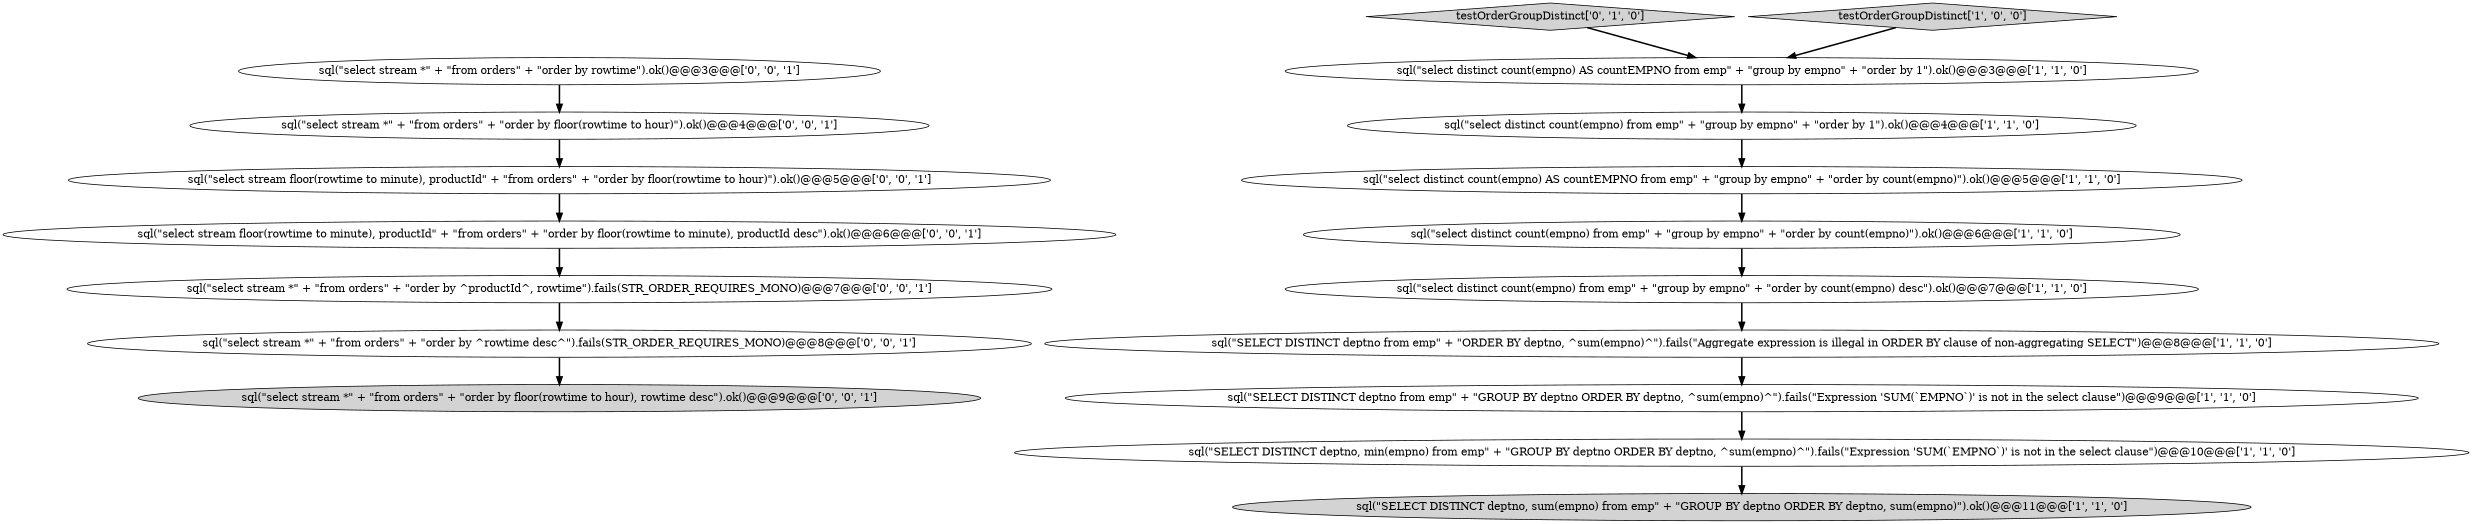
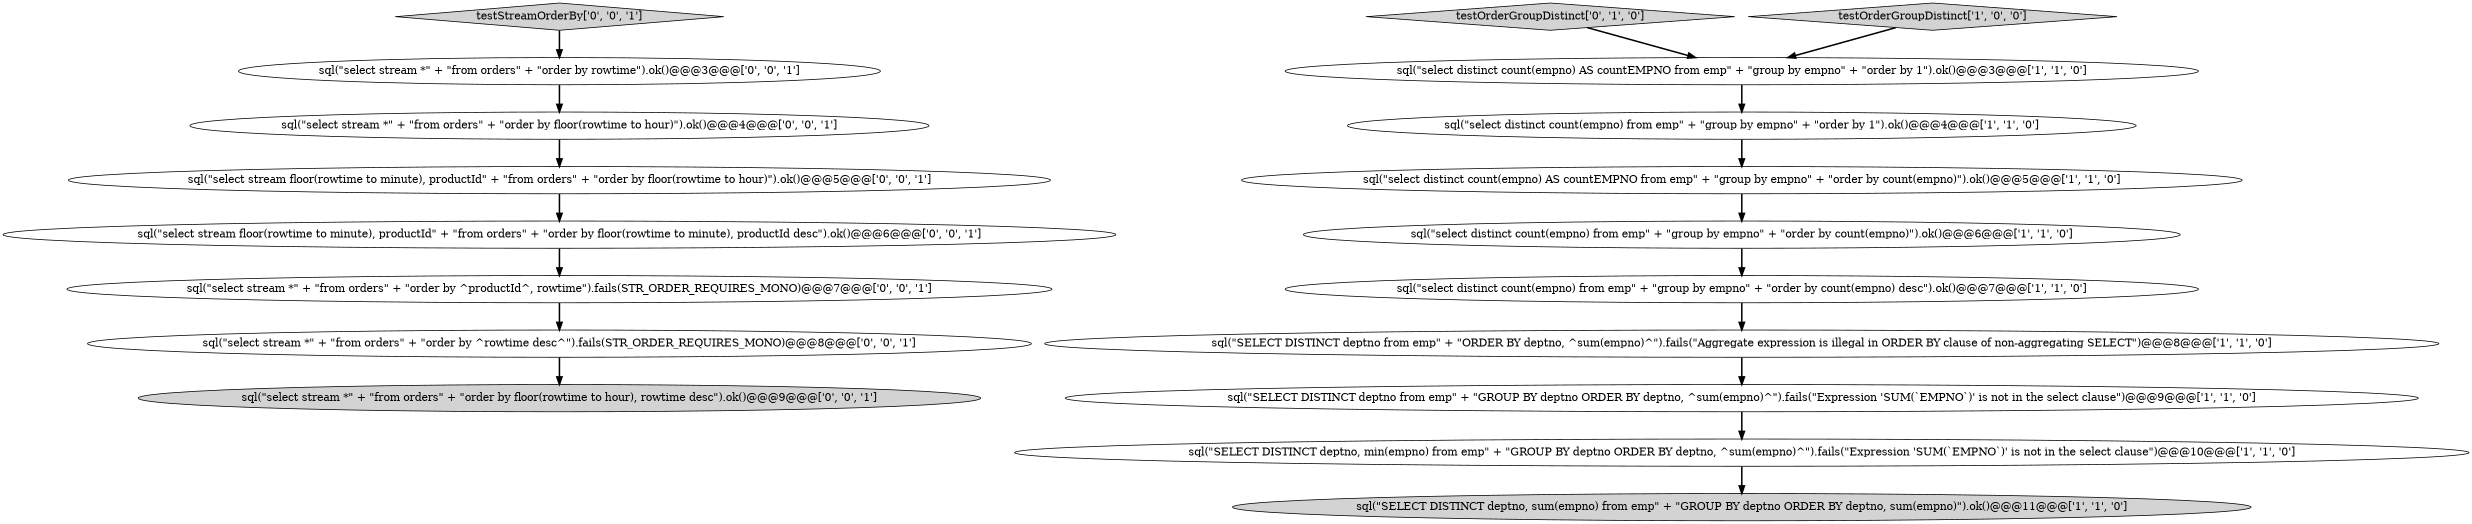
none -> (559, 17)
